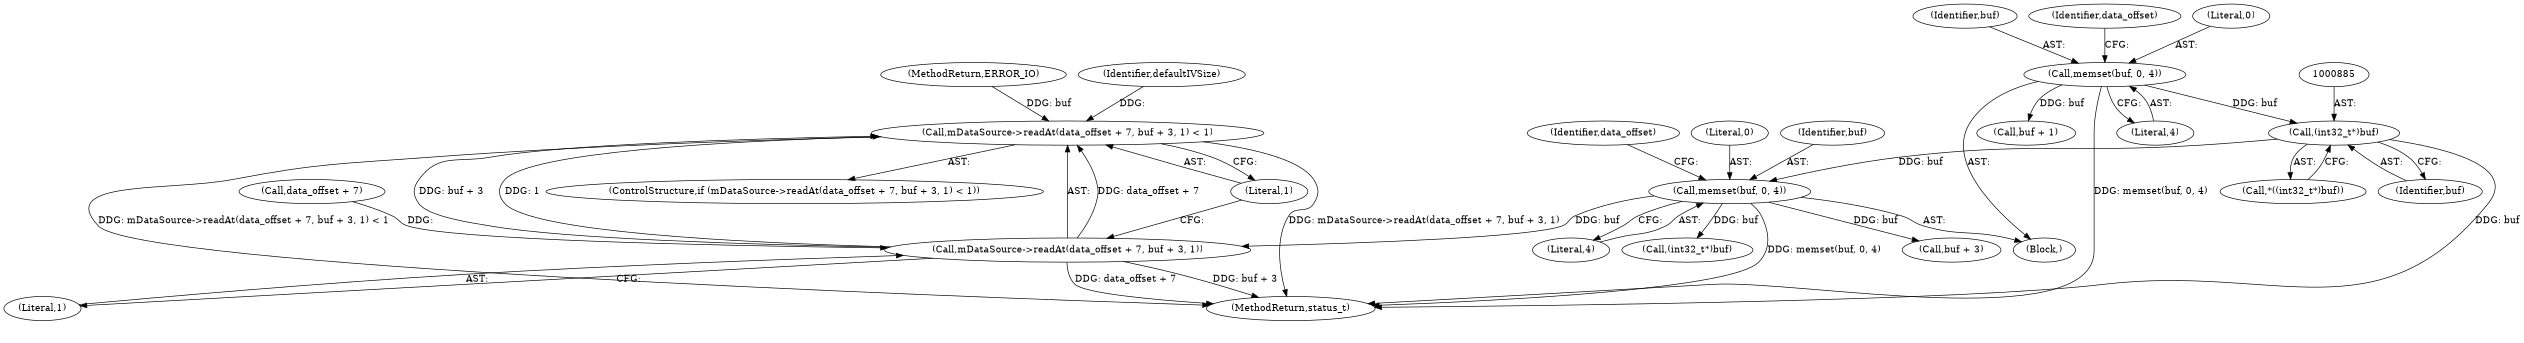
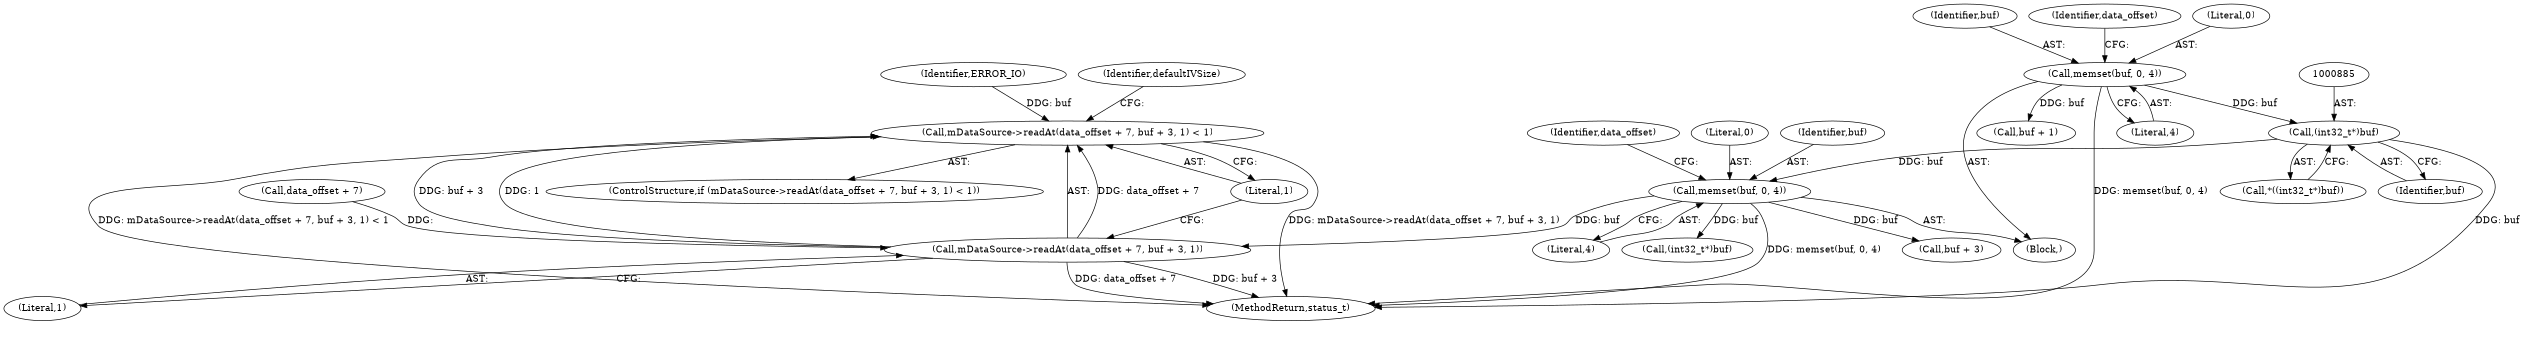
(974, 75) -> (974, 75)
(1134, 104) -> (1134, 104)
